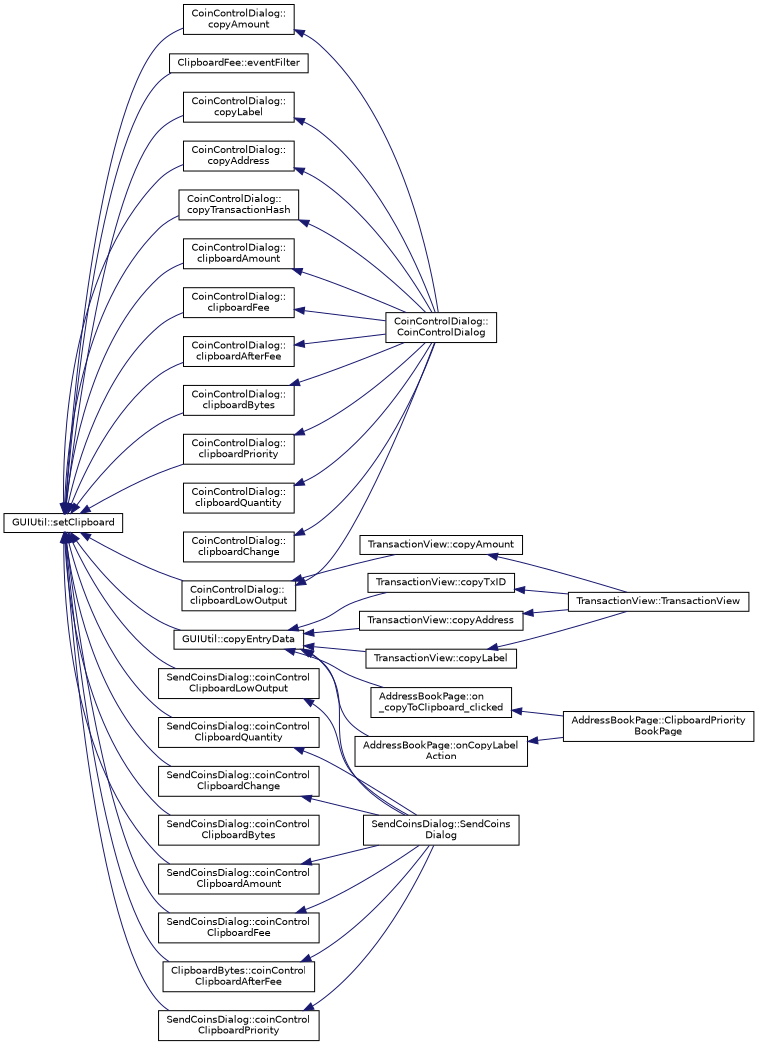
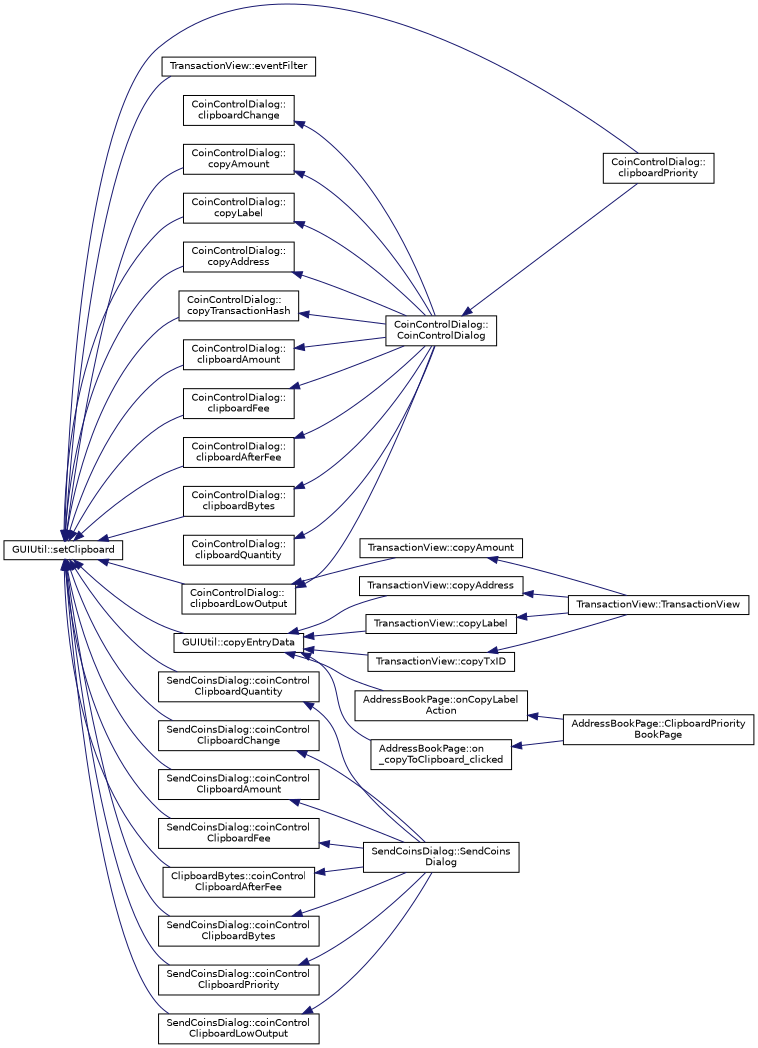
(239, 63) -> (239, 67)
(368, 392) -> (554, 247)
(340, 724) -> (355, 894)
